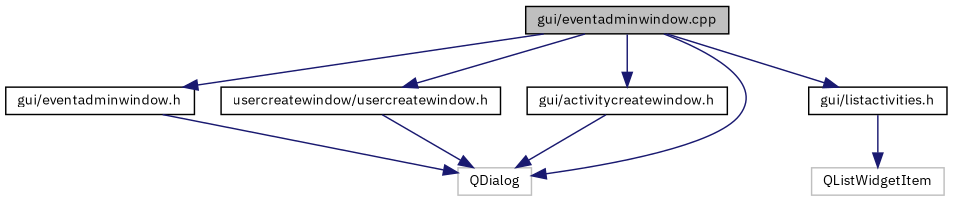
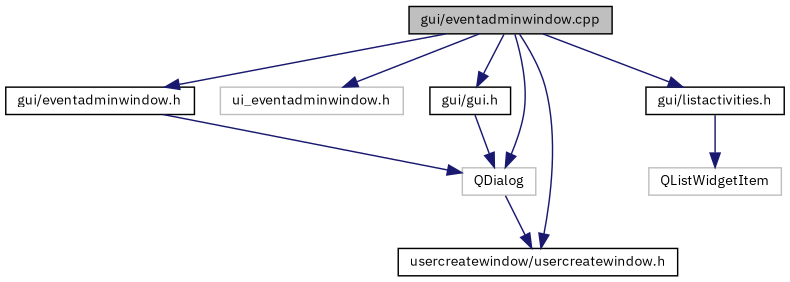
none -> (312, 101)
(627, 101) -> (470, 101)
(421, 137) -> (515, 215)
